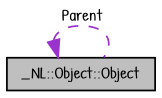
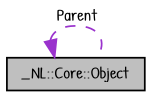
(81, 74) -> (76, 74)
